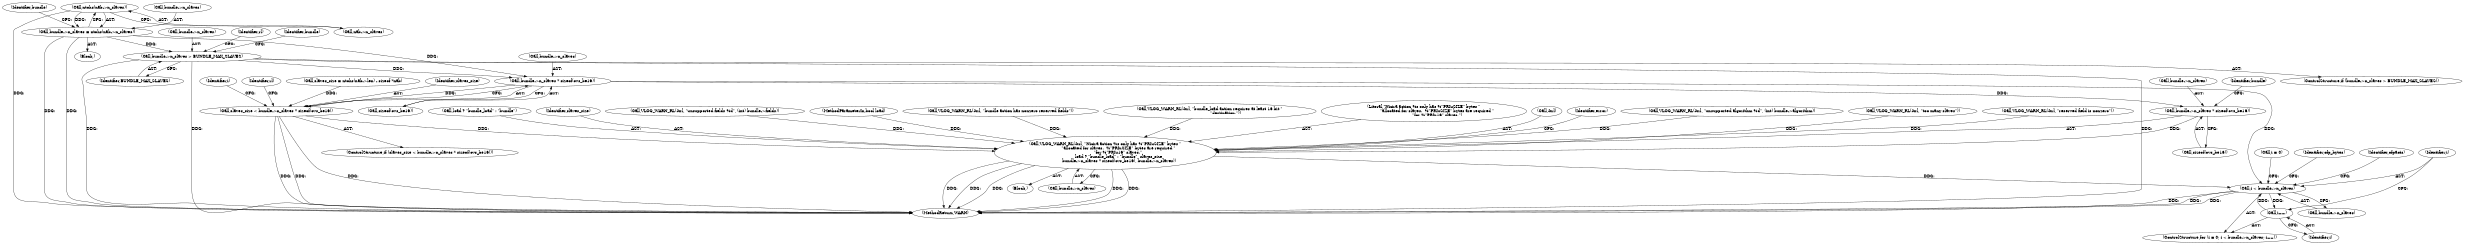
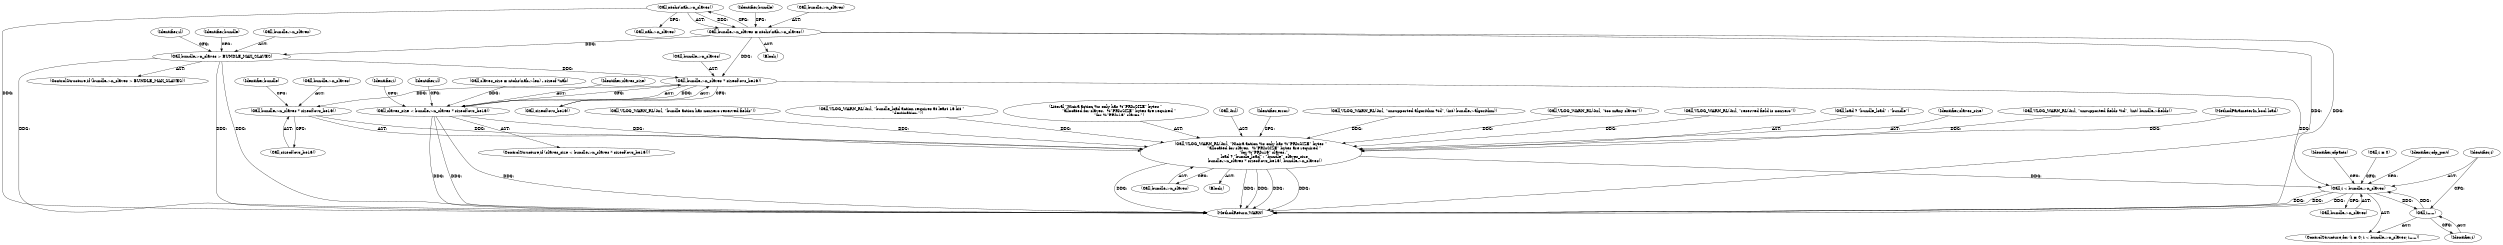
(236, 26) -> none
(135, 81) -> none
(2324, 153) -> (2430, 153)
